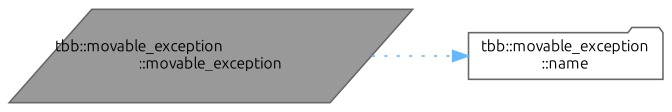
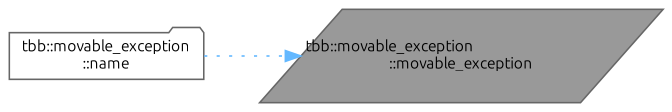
(412, 56) -> (244, 56)
